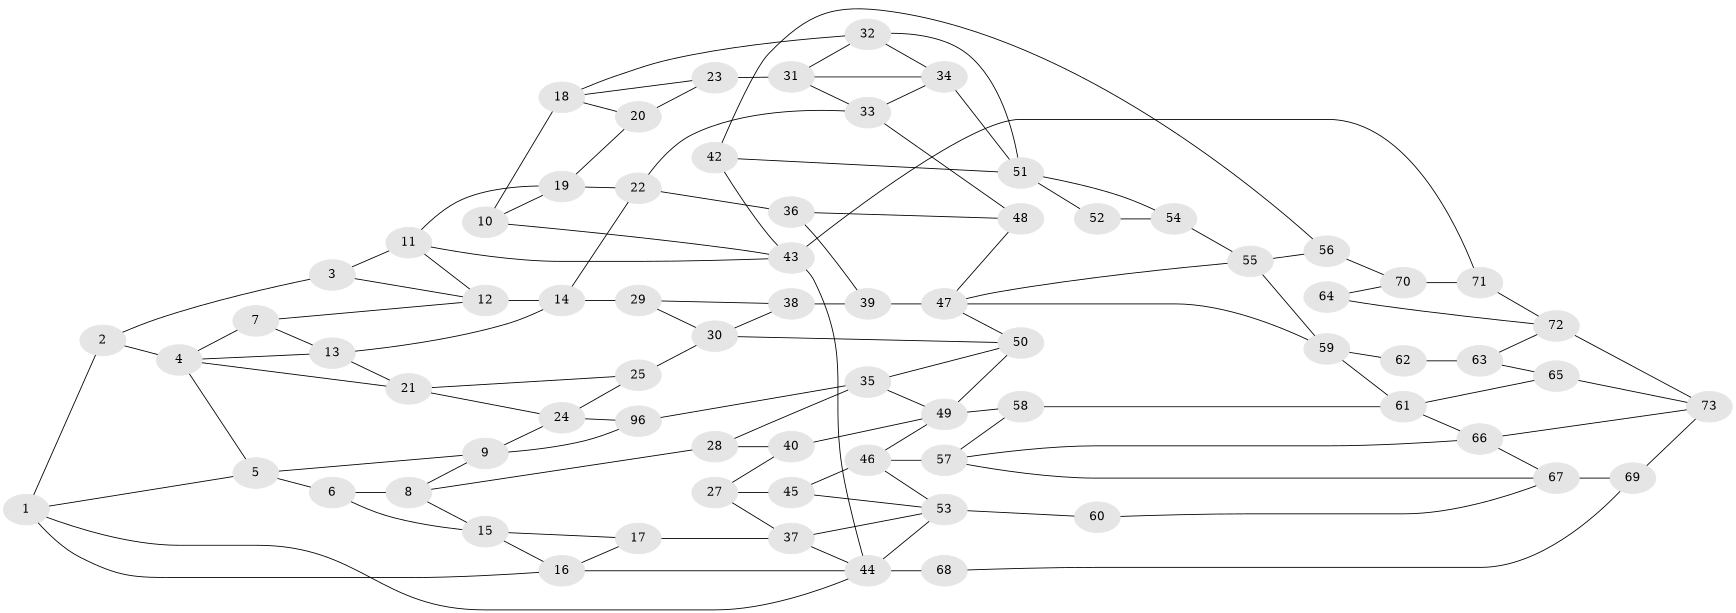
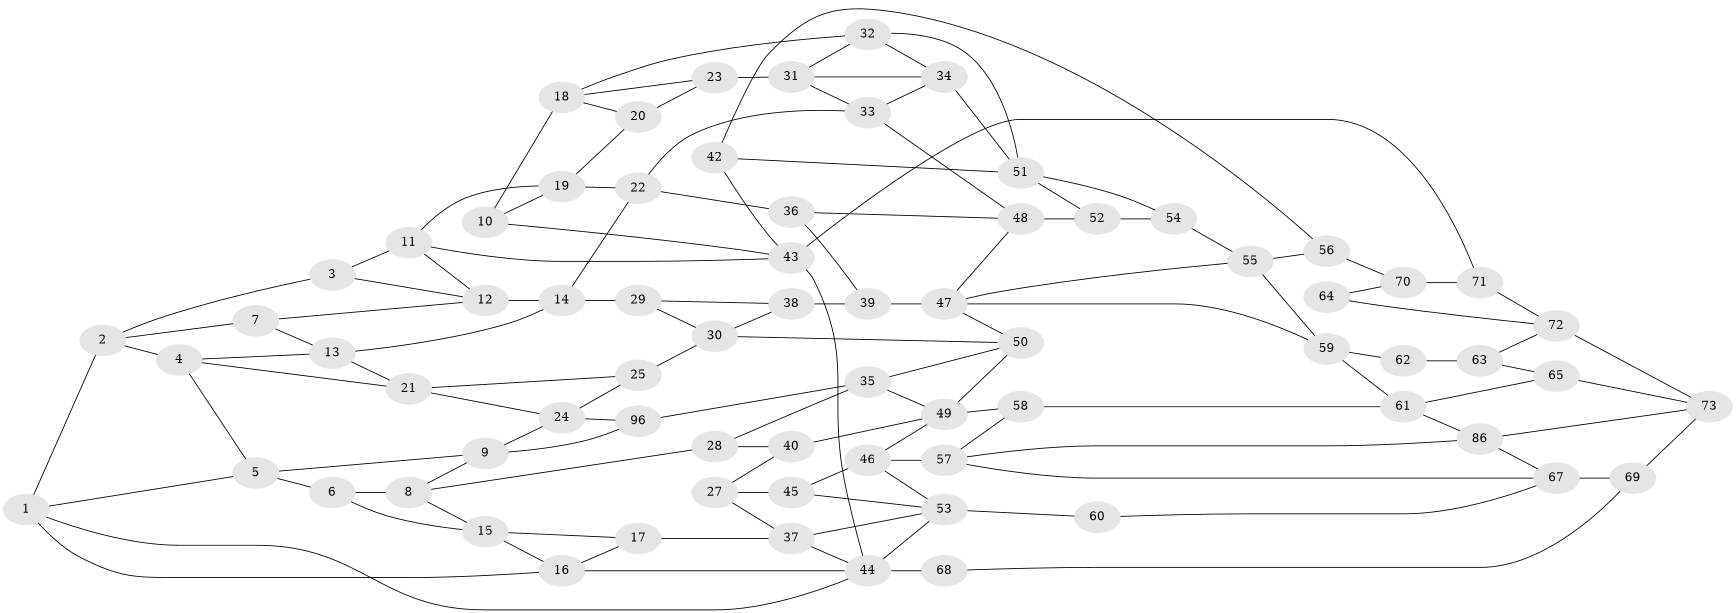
none -> (1059, 219)
(218, 340) -> (179, 331)
(1480, 439) -> (1480, 439)
